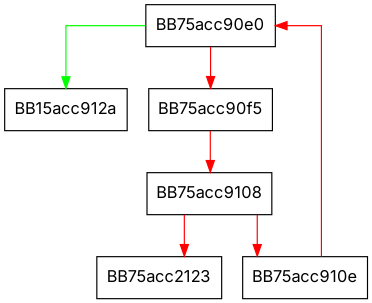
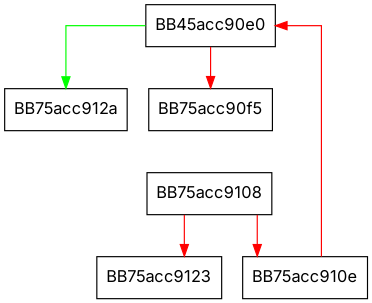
(211, 26) -> (211, 26)
(66, 110) -> (66, 110)
(210, 146) -> none
(159, 278) -> (159, 278)
